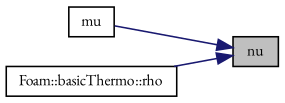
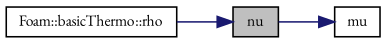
(166, 35) -> (299, 22)
